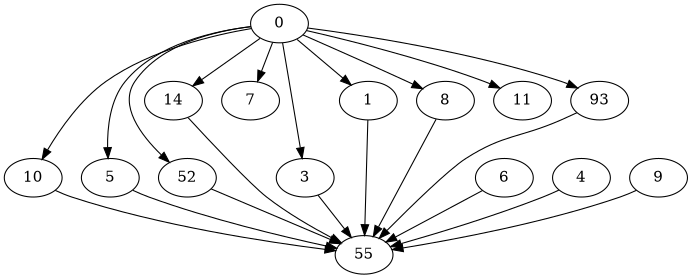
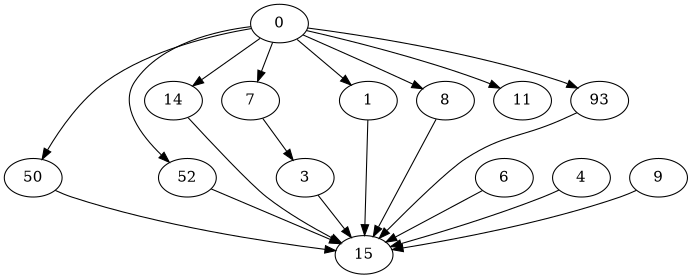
(291, 95) -> (275, 135)
(33, 178) -> (33, 178)
(110, 178) -> none
(364, 255) -> (364, 255)
